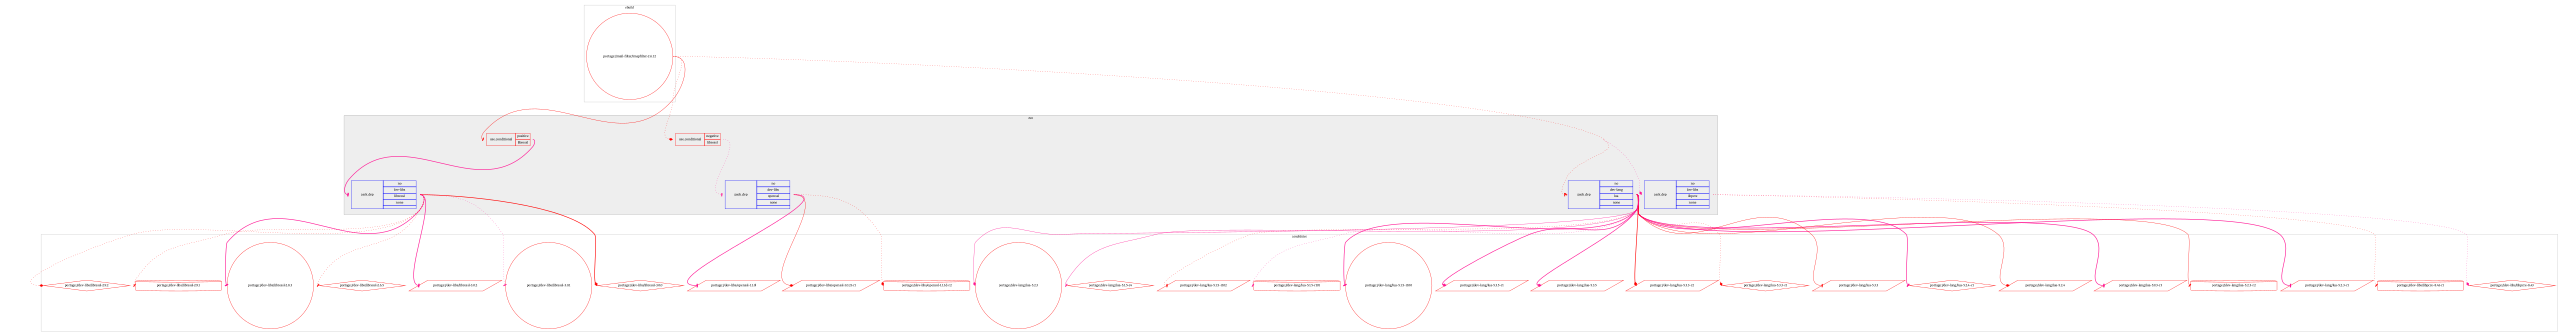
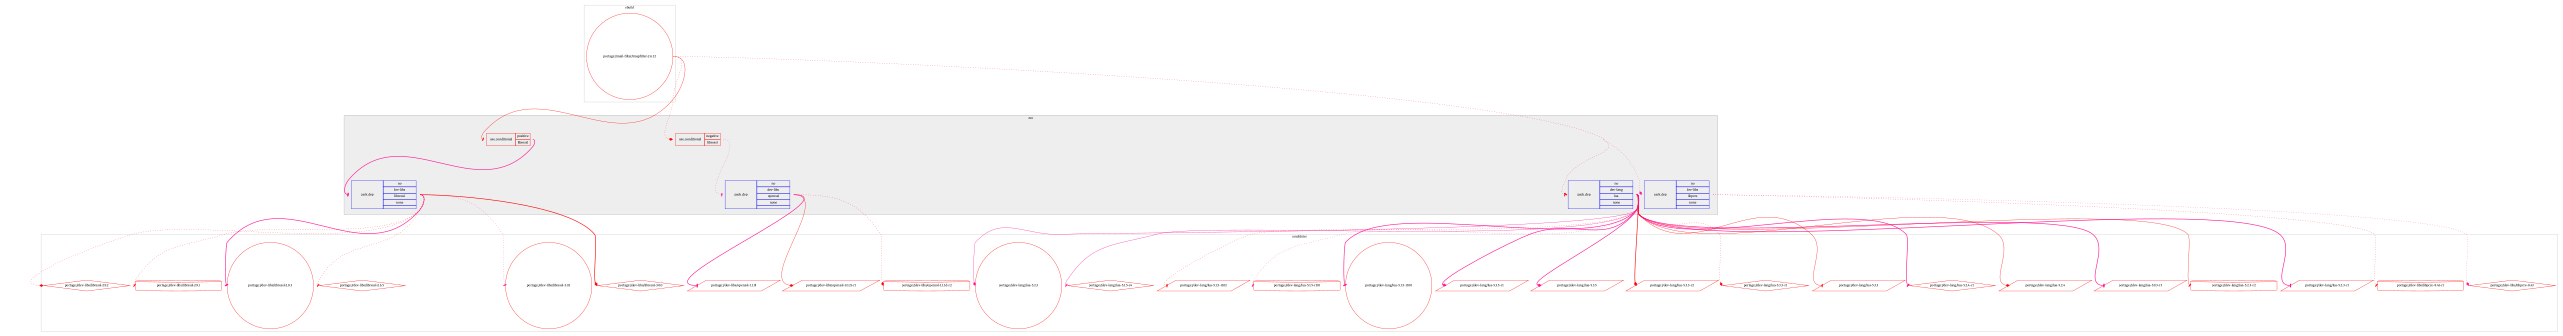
(455, 286) -> none
